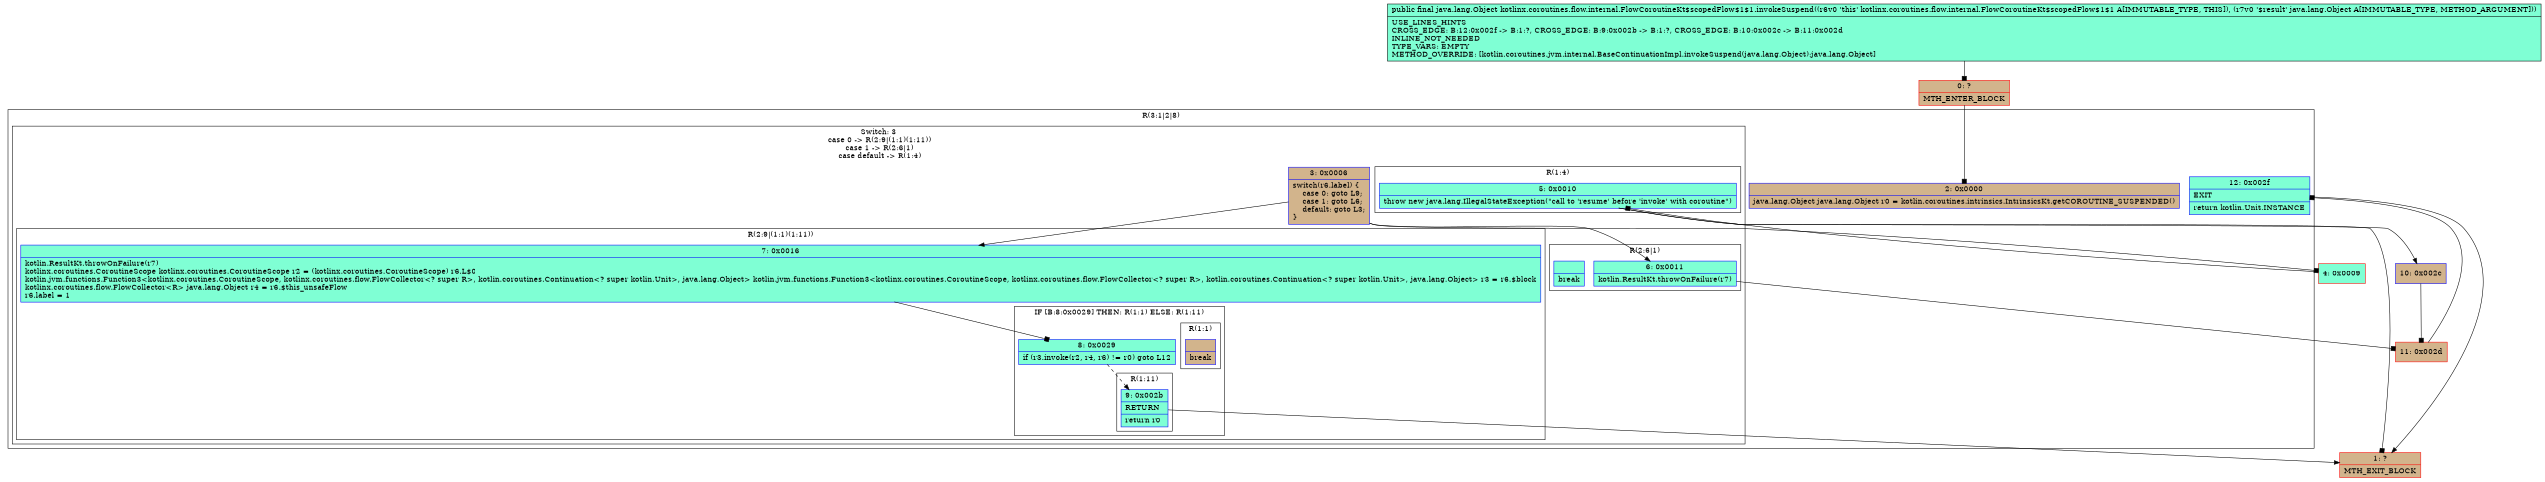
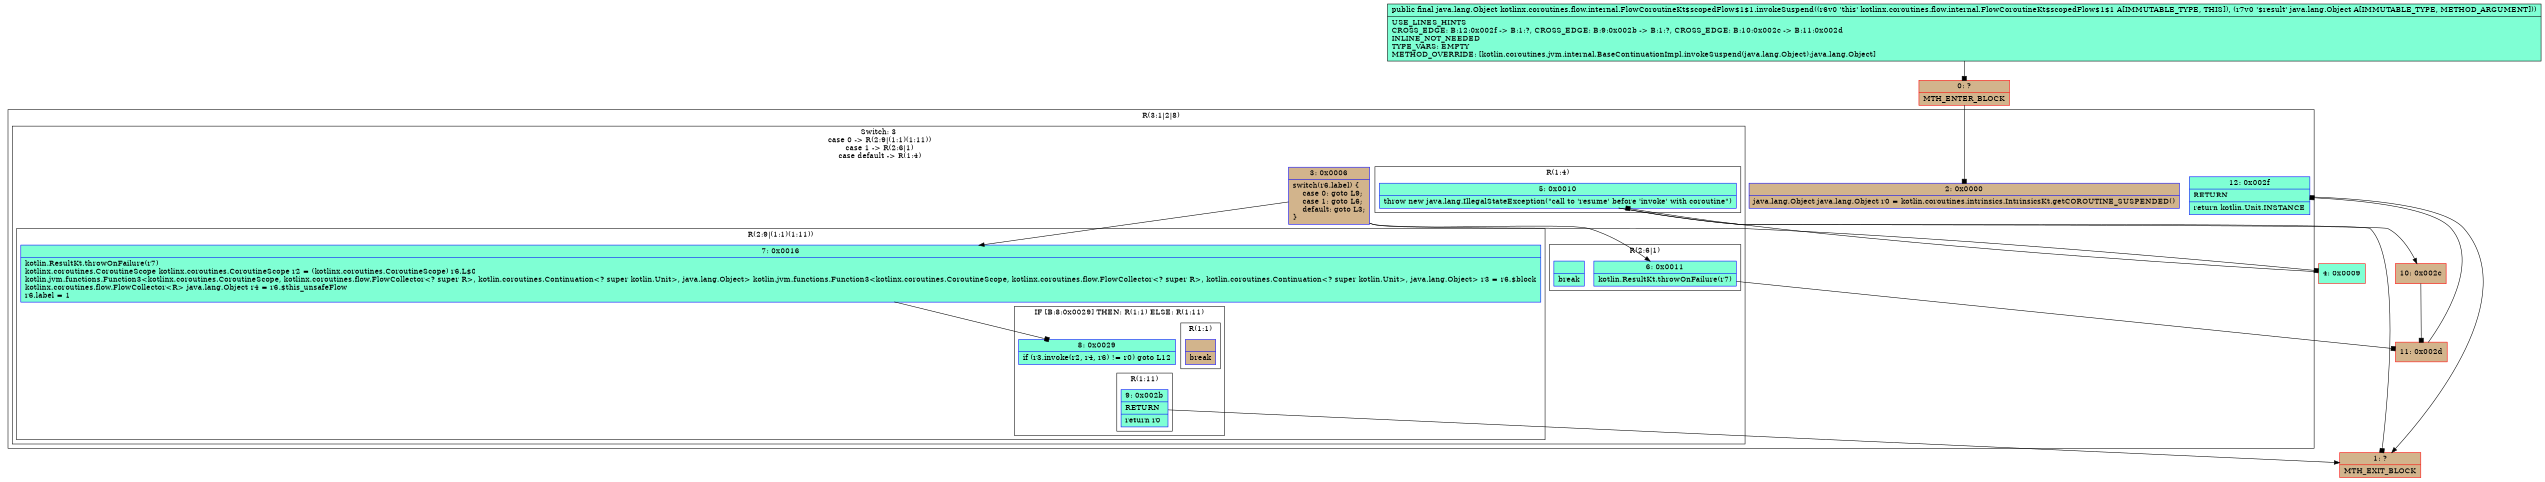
(2203, 195) -> (2211, 195)
(2421, 274) -> (2421, 274)
(1114, 372) -> none
